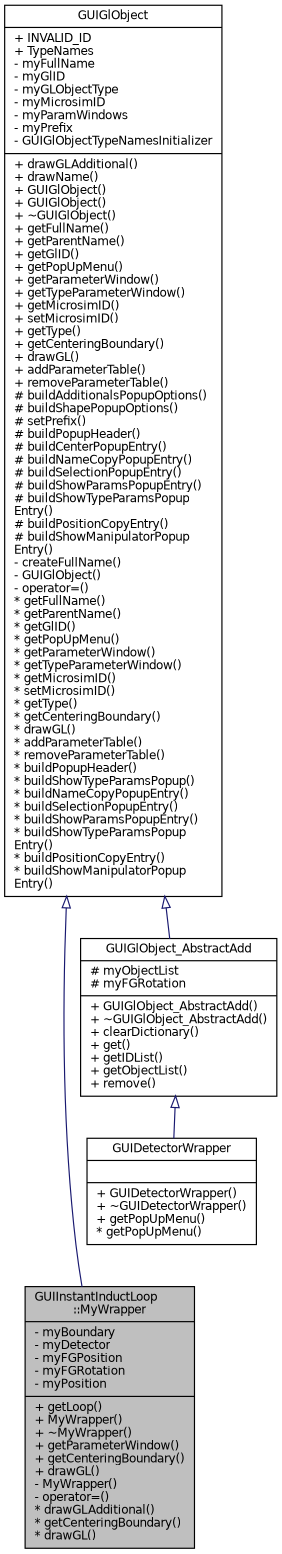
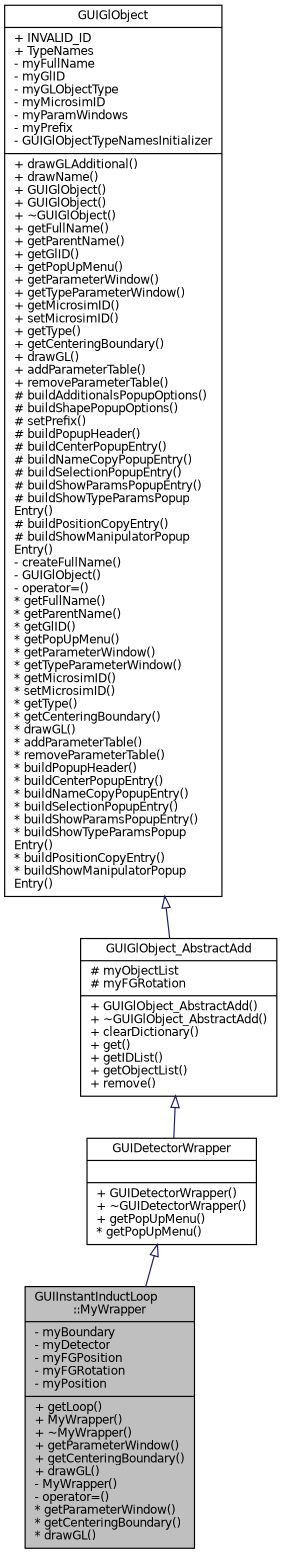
(105, 781) -> (89, 781)
(65, 1098) -> (150, 1271)
(95, 1510) -> (105, 1510)
